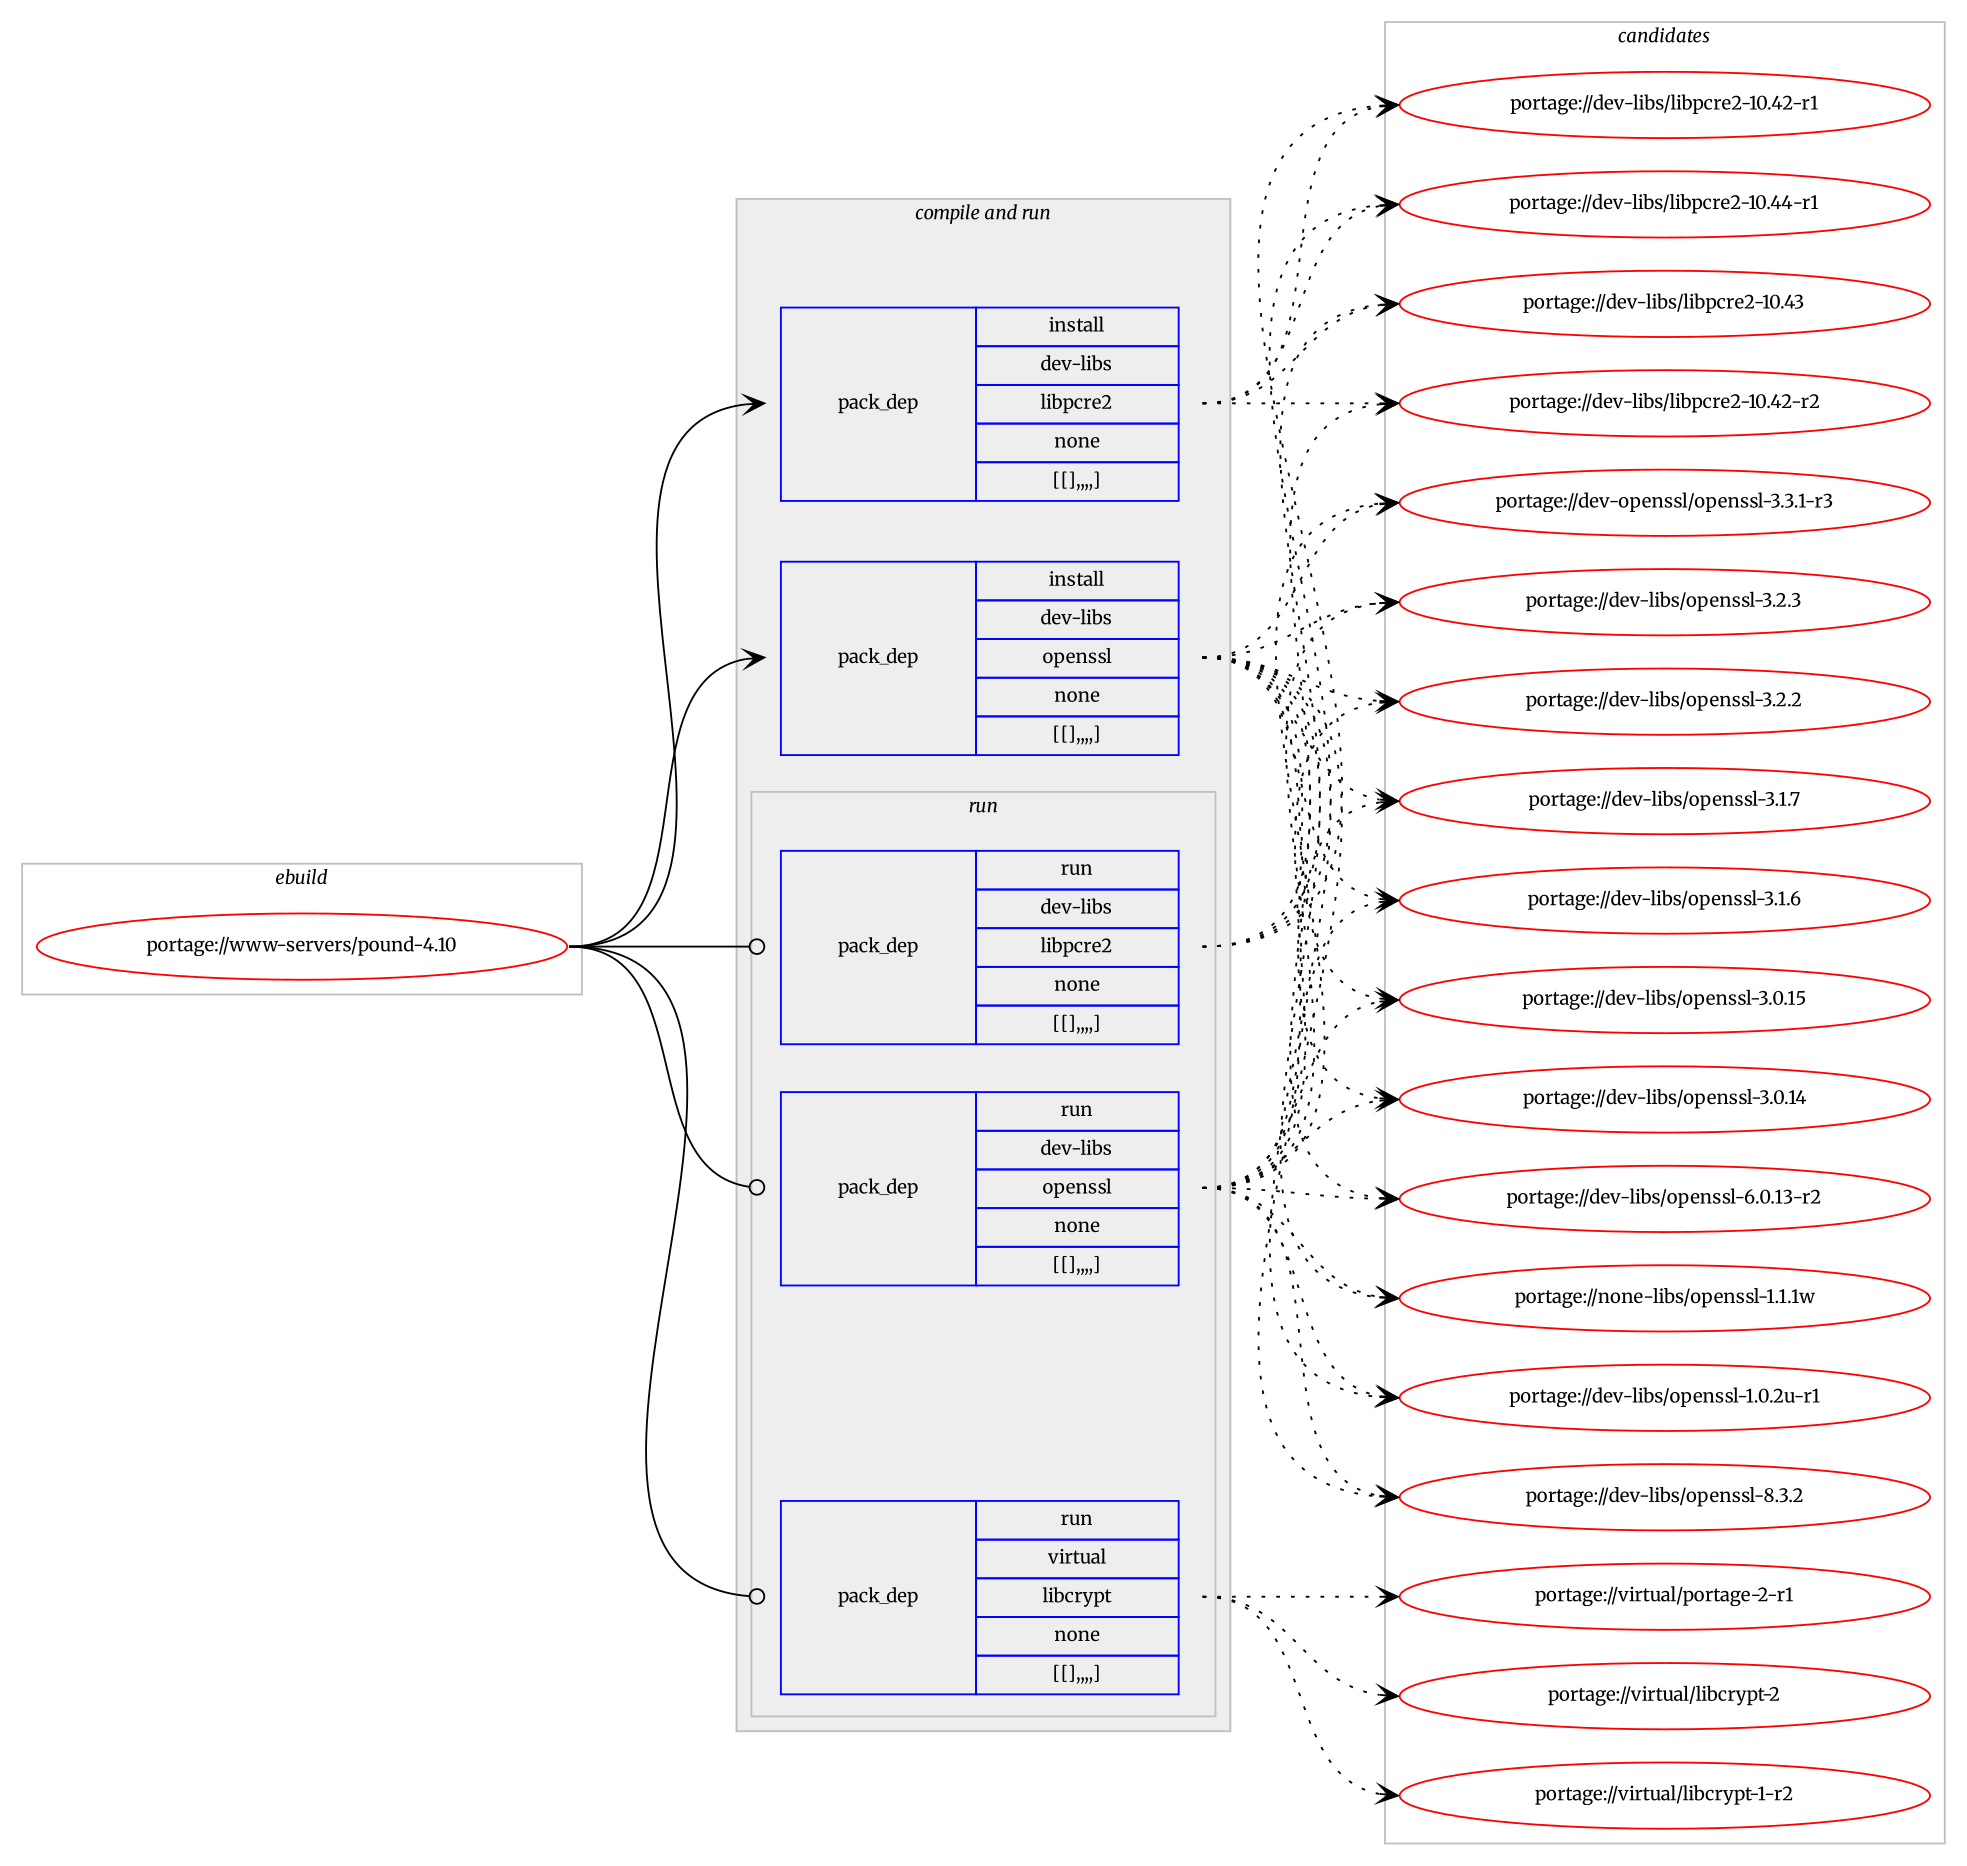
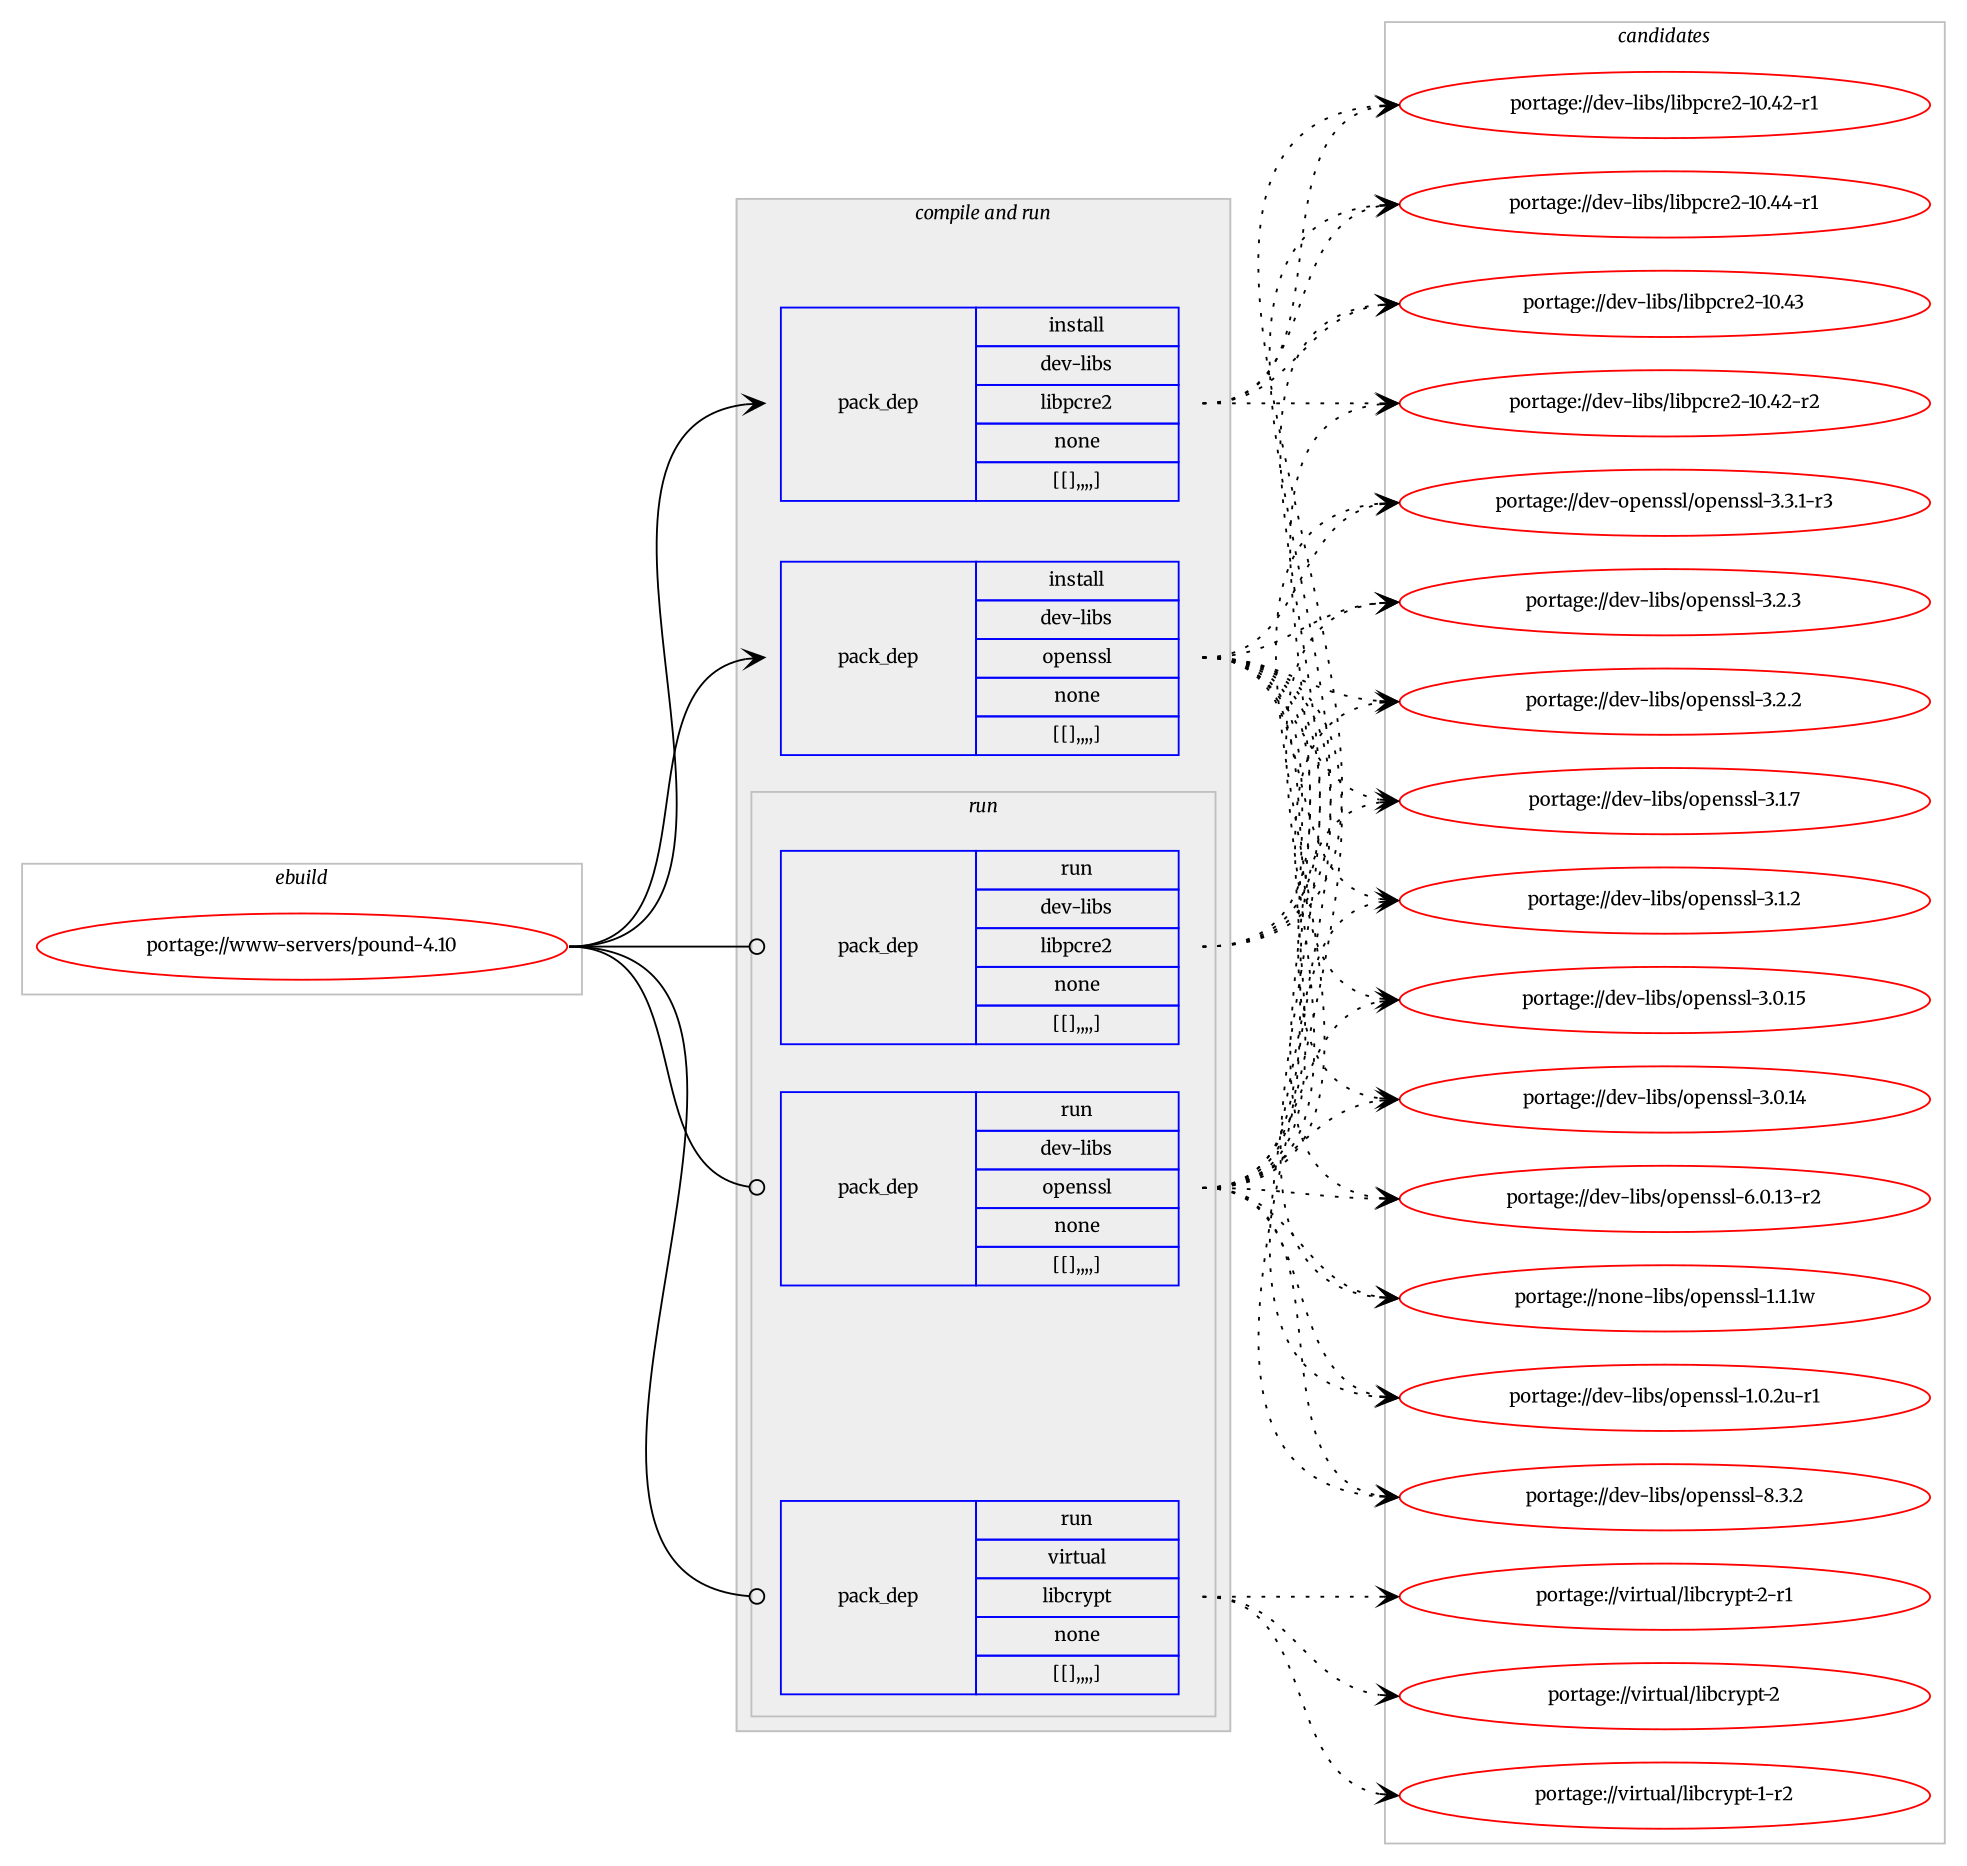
(1665, 901) -> (1665, 901)
(1665, 1597) -> (1665, 1597)
